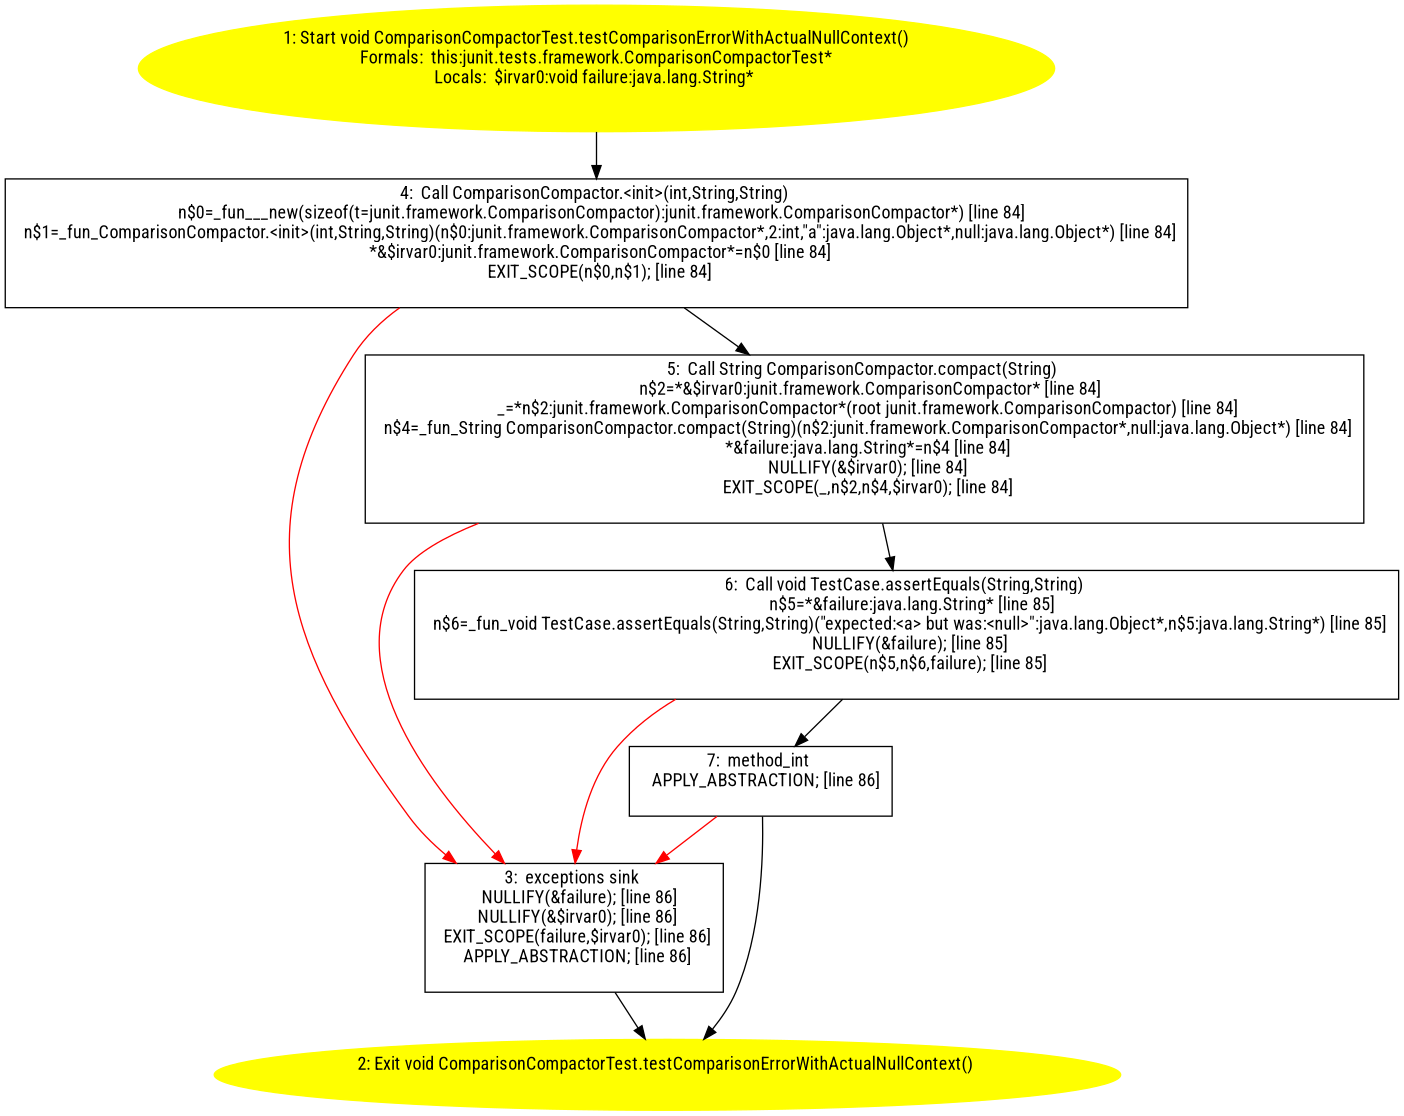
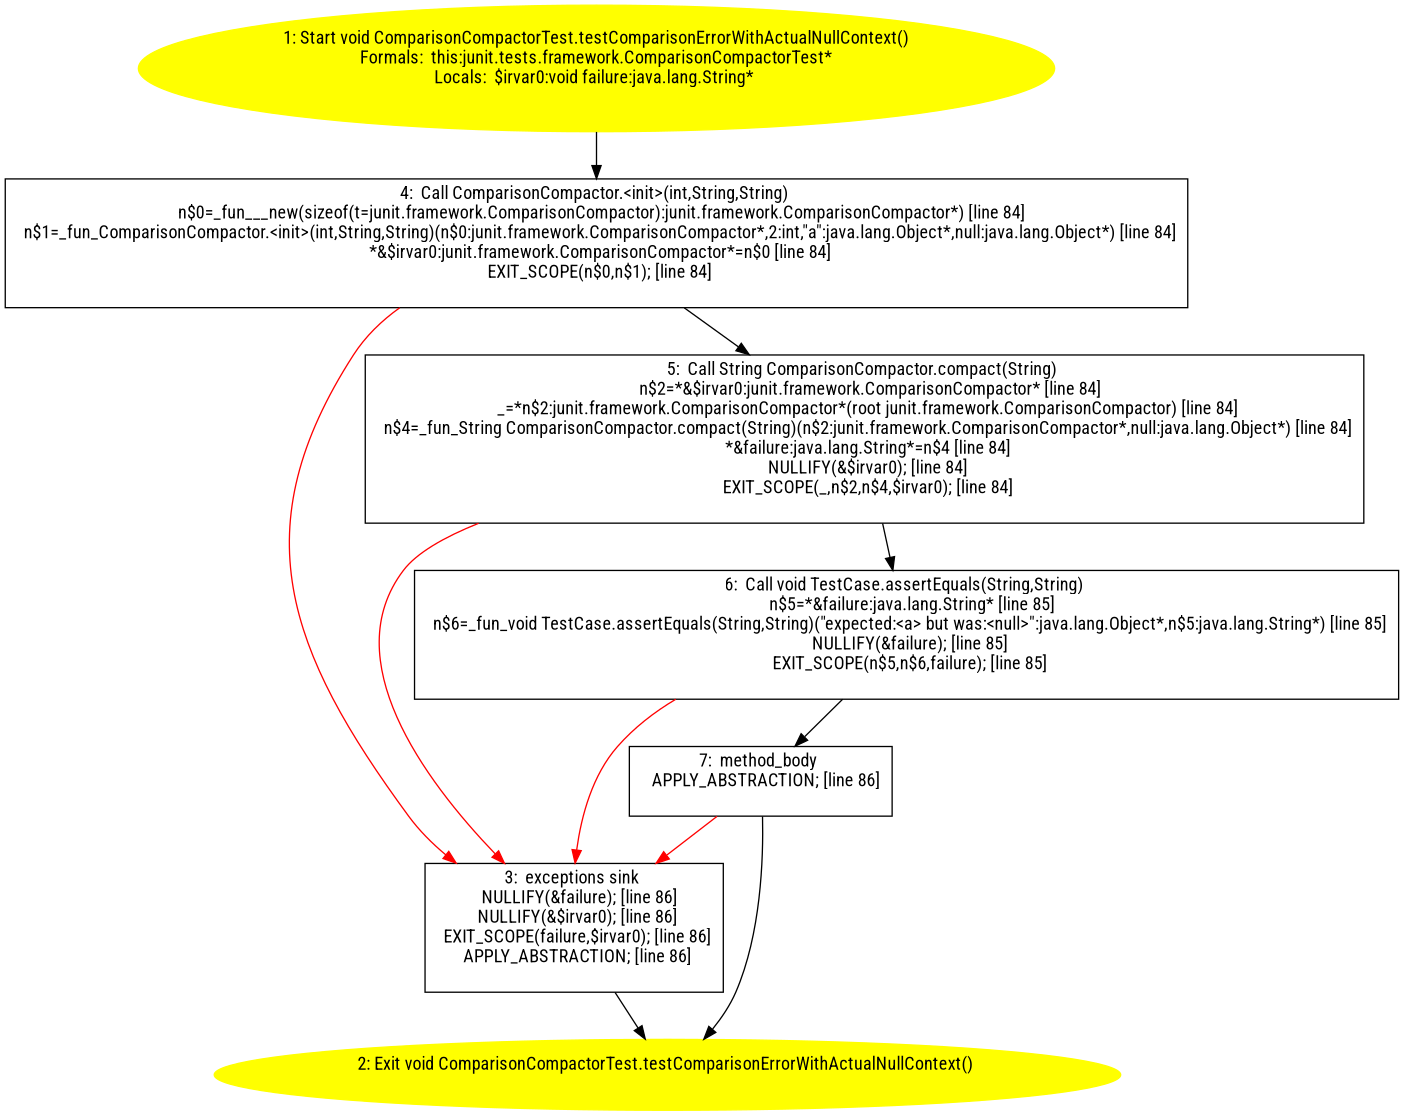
(761, 781) -> (761, 781)
